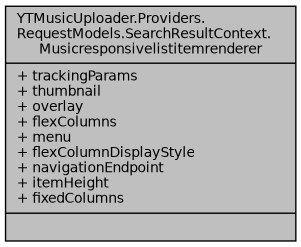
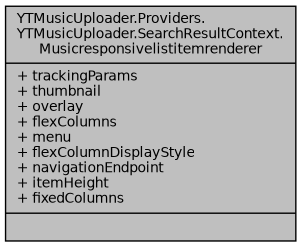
(144, 34) -> (151, 34)
